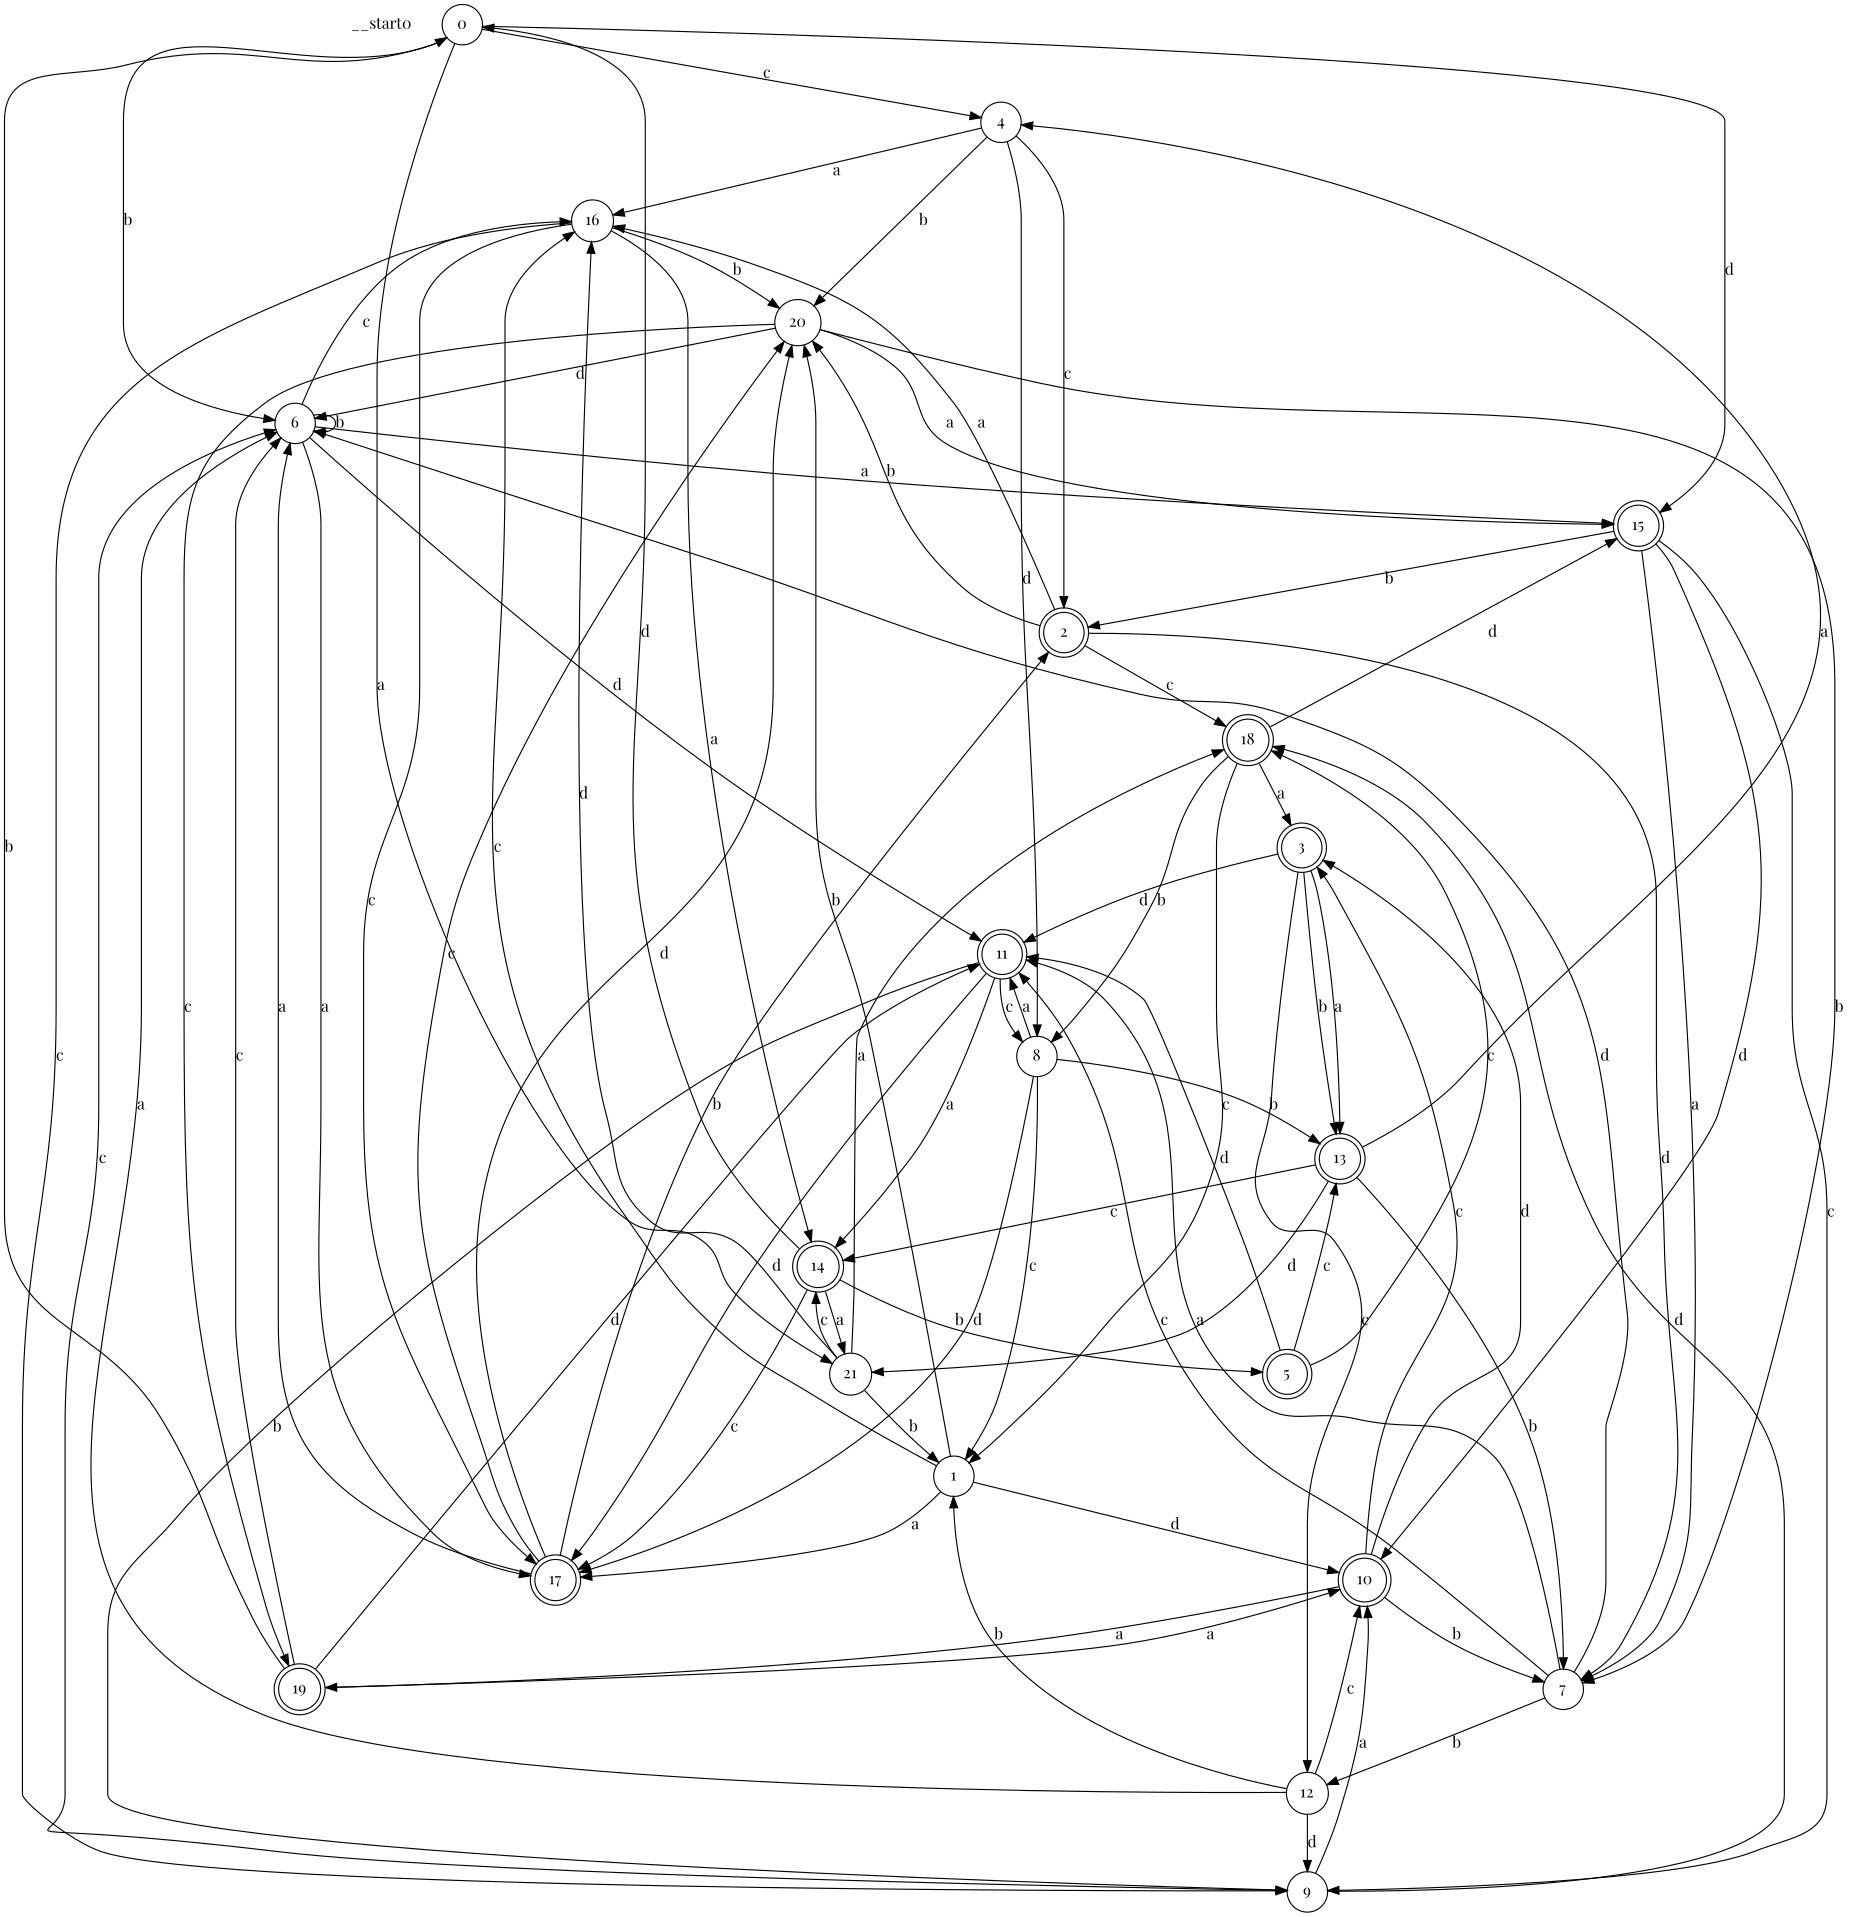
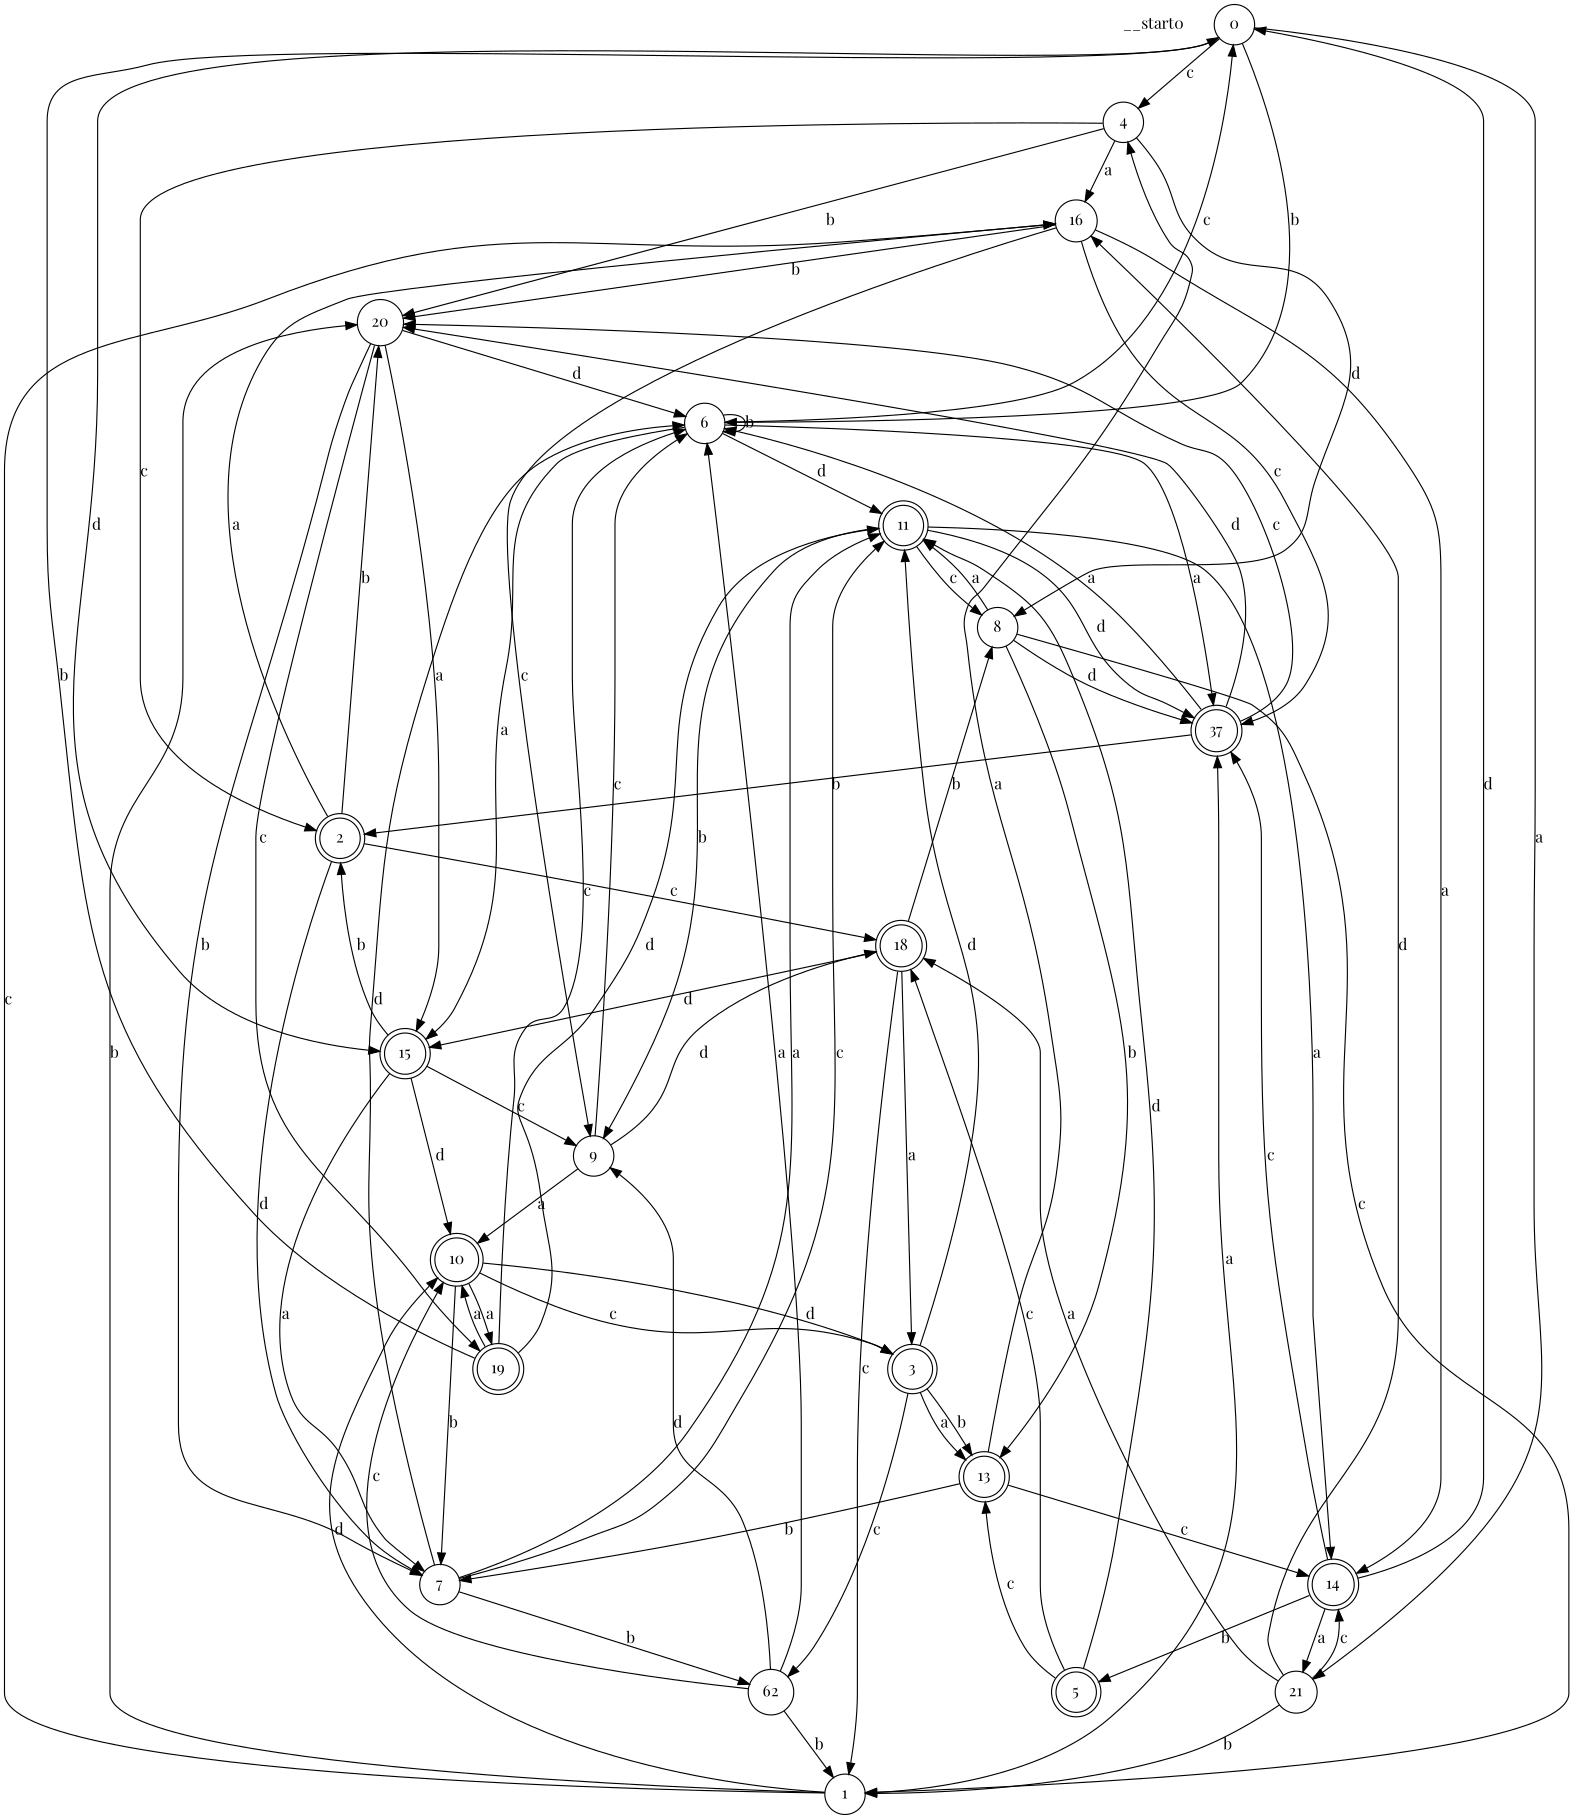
(399, 267) -> (1083, 376)
(1140, 1345) -> none
(556, 1580) -> (1216, 731)
(1307, 1793) -> (771, 1692)
